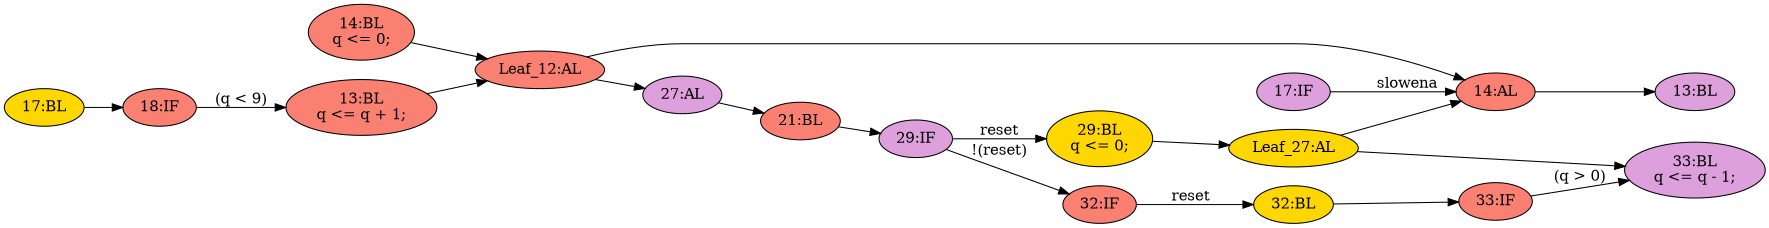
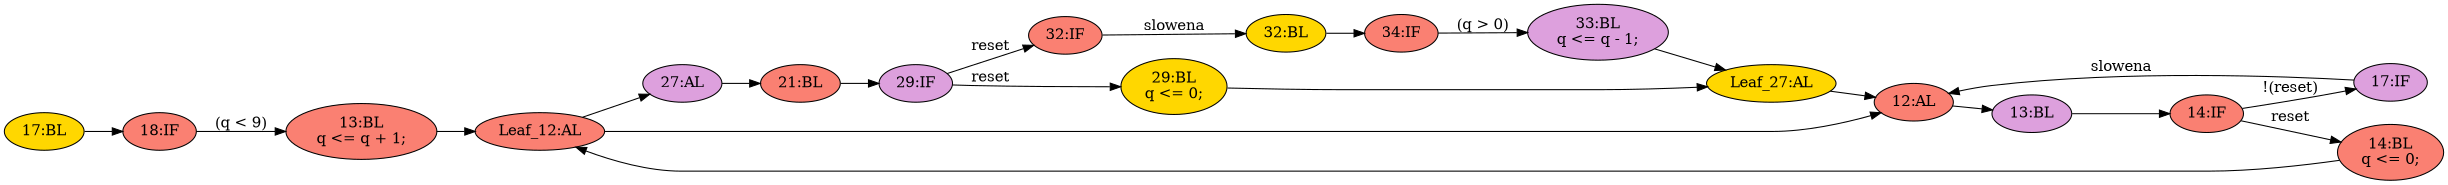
(1496, 92) -> (1914, 102)
none -> (2207, 114)
(999, 151) -> (991, 46)
(1486, 159) -> (1685, 58)
(1191, 197) -> (1174, 26)
(1496, 201) -> (1401, 33)
